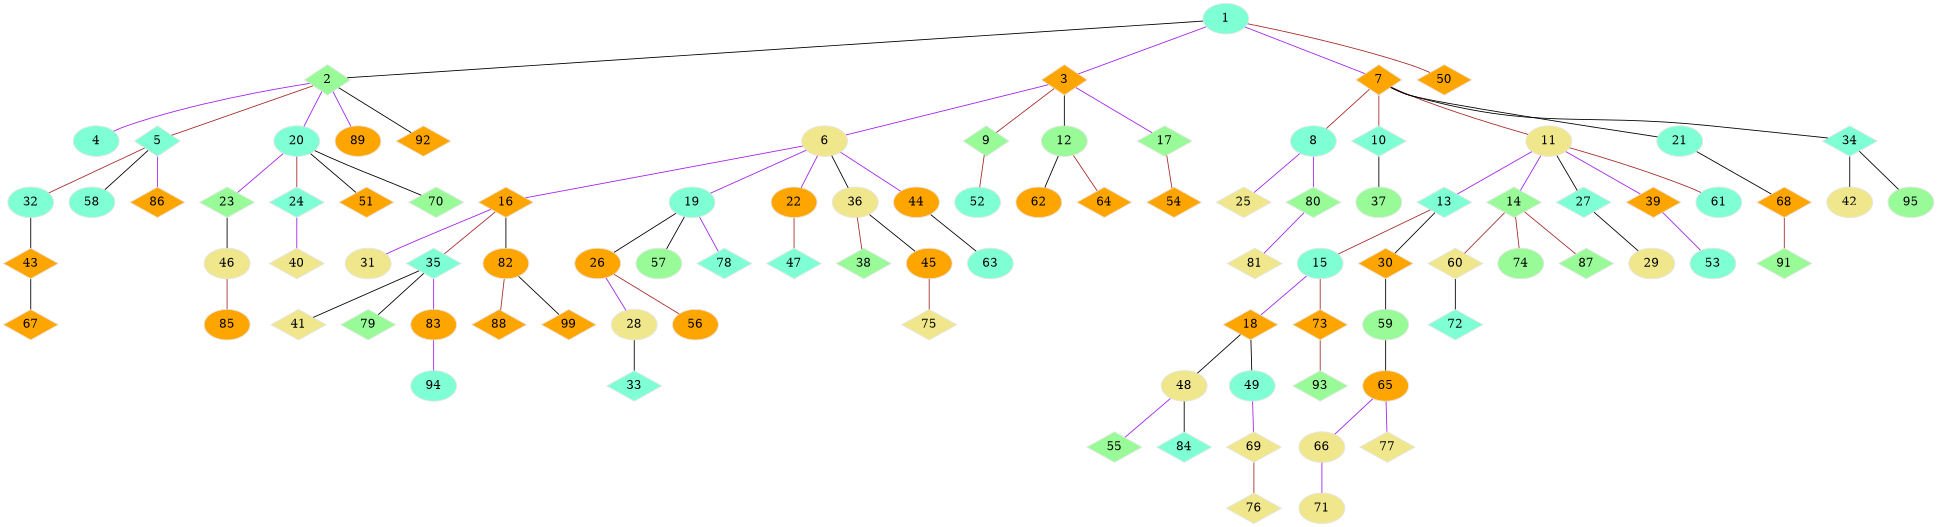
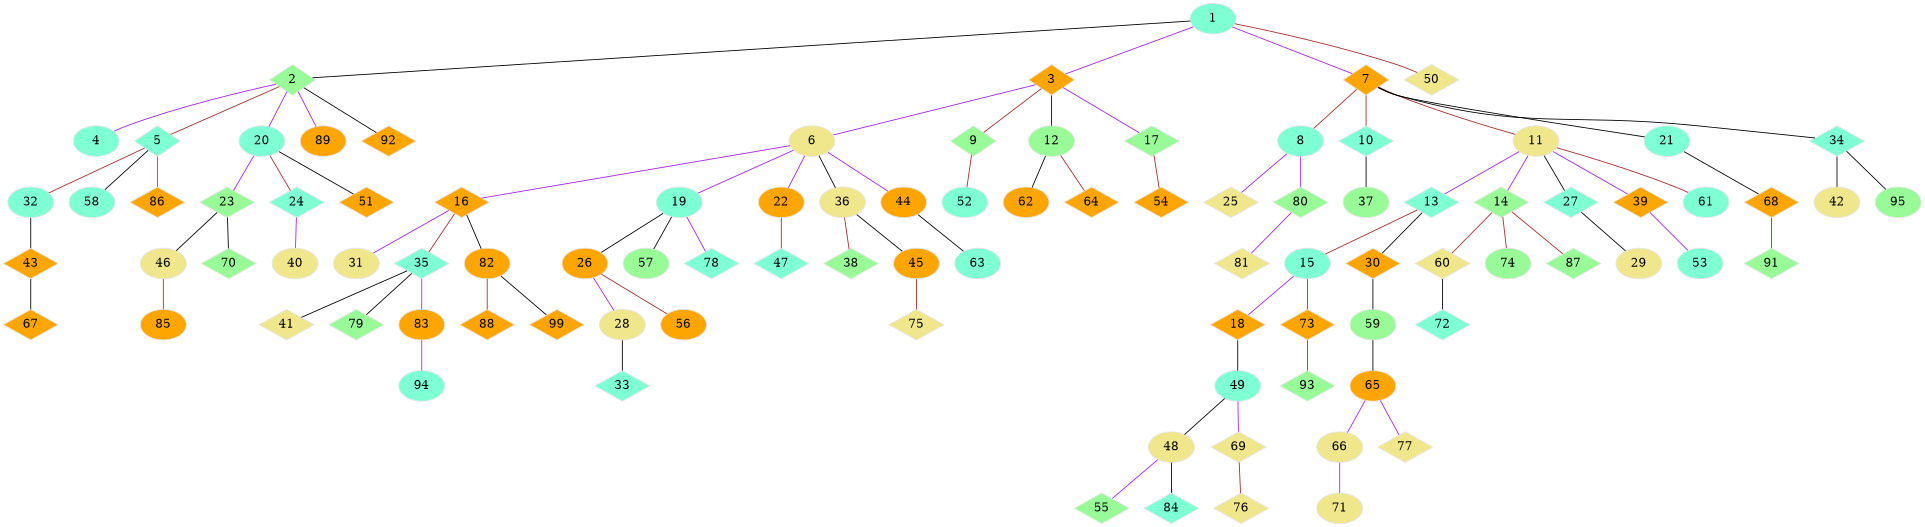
(1444, 80) -> (1432, 80)
(368, 173) -> (228, 233)
(297, 264) -> (295, 264)
(1219, 354) -> (1205, 417)
